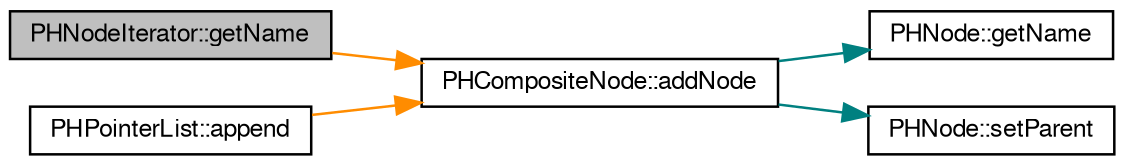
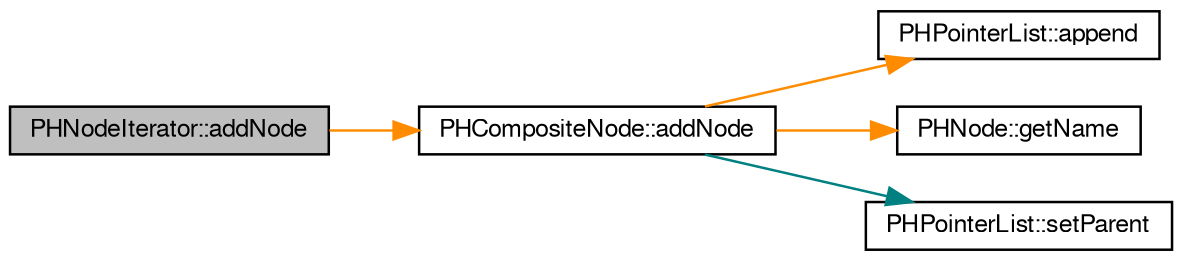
(171, 35) -> (169, 131)
(811, 57) -> (824, 131)
(354, 110) -> (796, 86)
(991, 131) -> (1019, 226)
